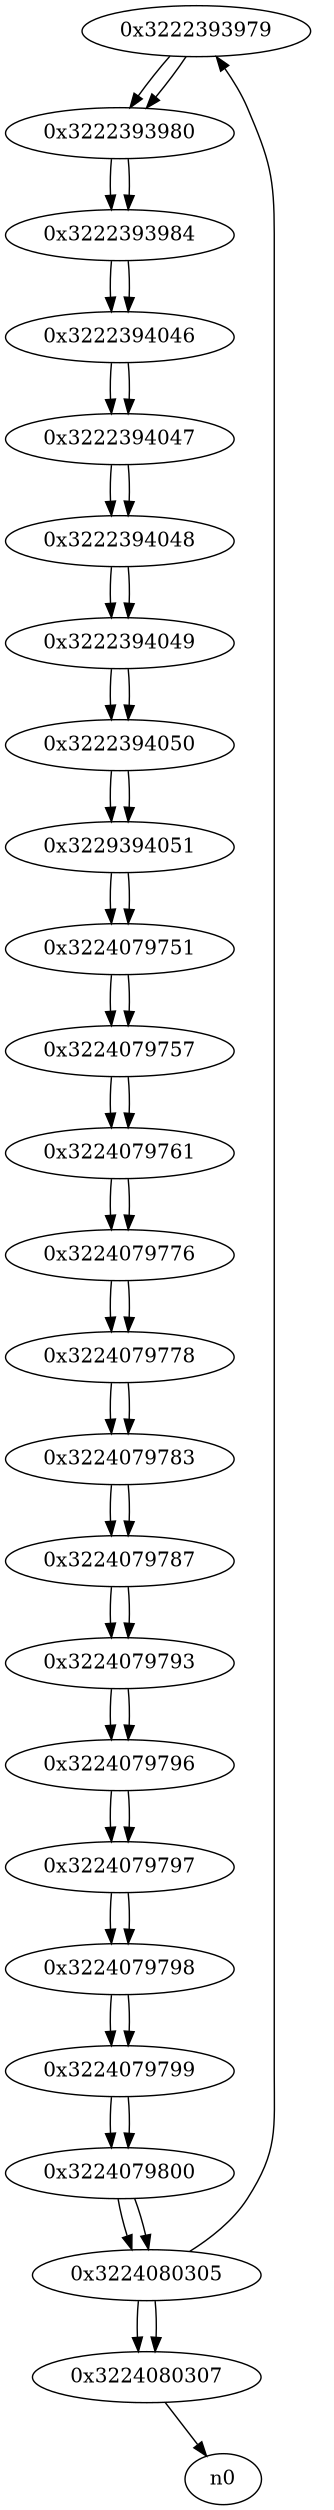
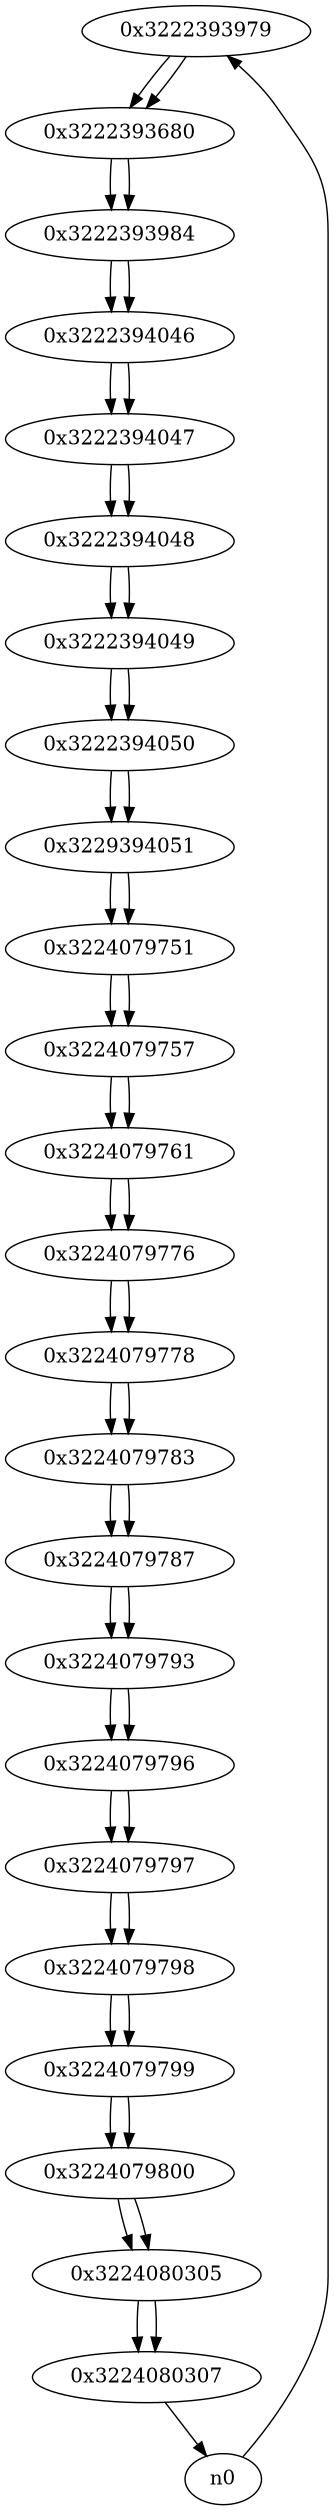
(120, 133) -> (120, 133)
(274, 1171) -> (328, 1258)
